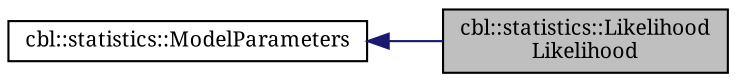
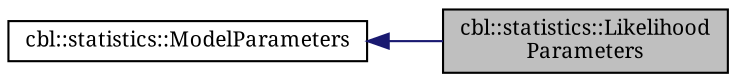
(585, 41) -> (585, 41)
